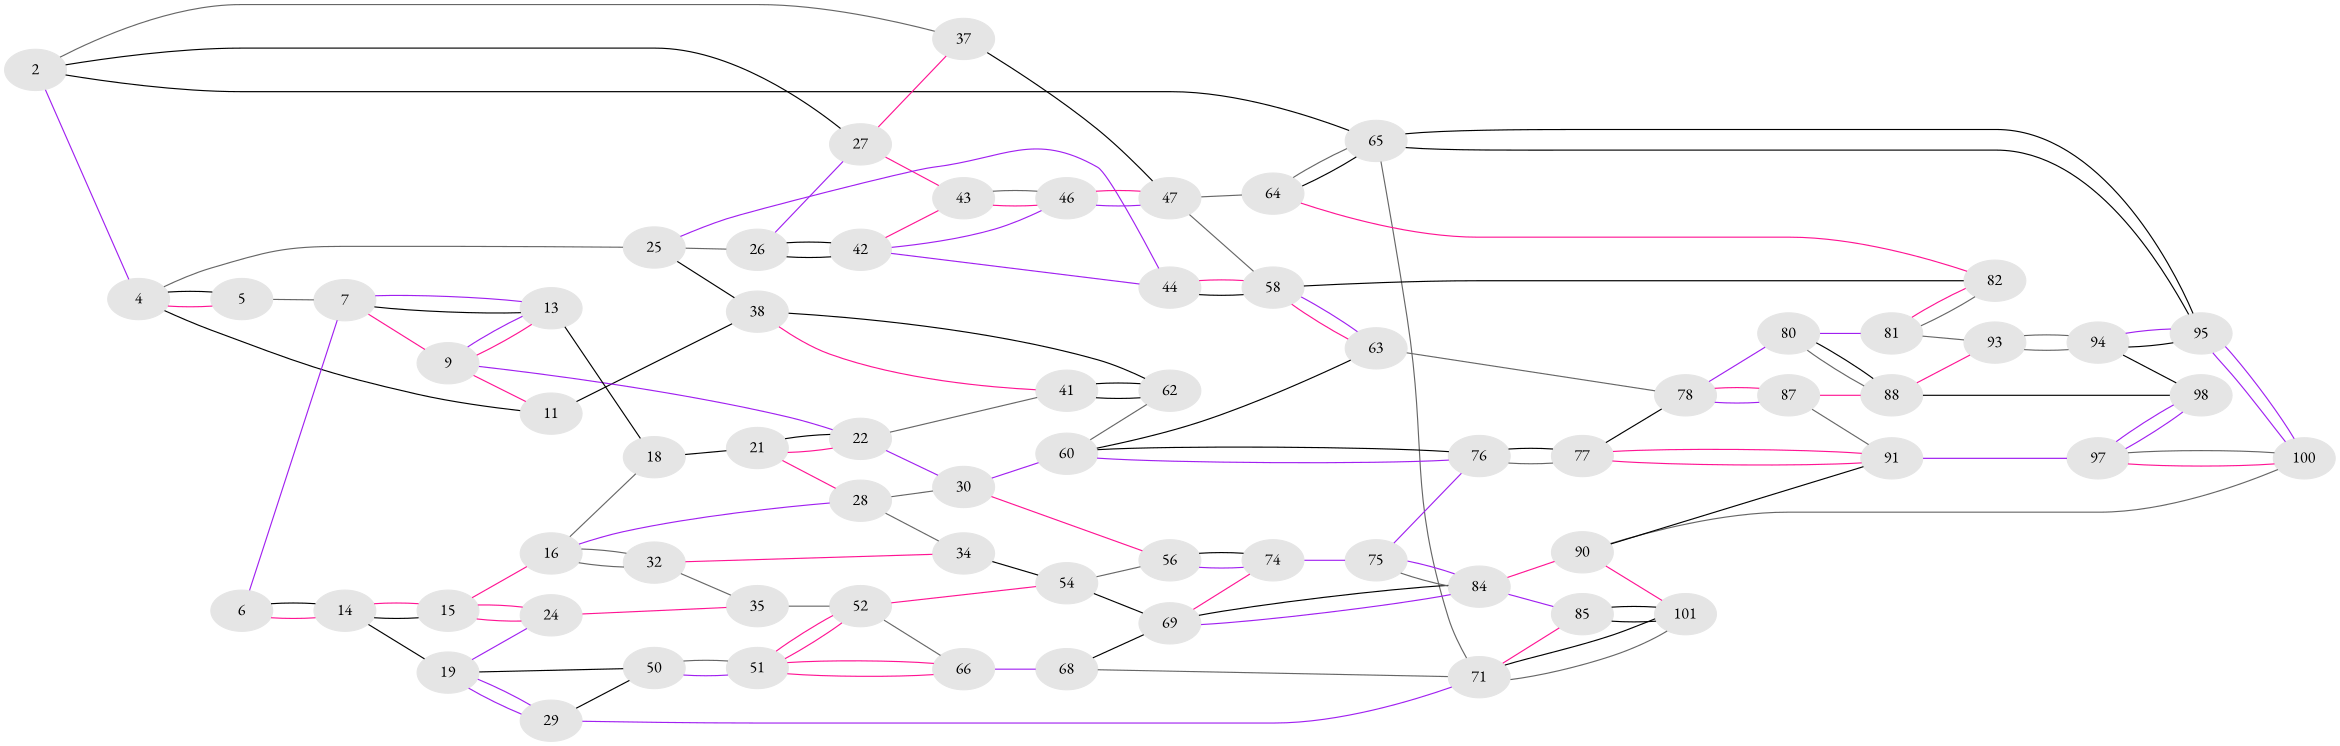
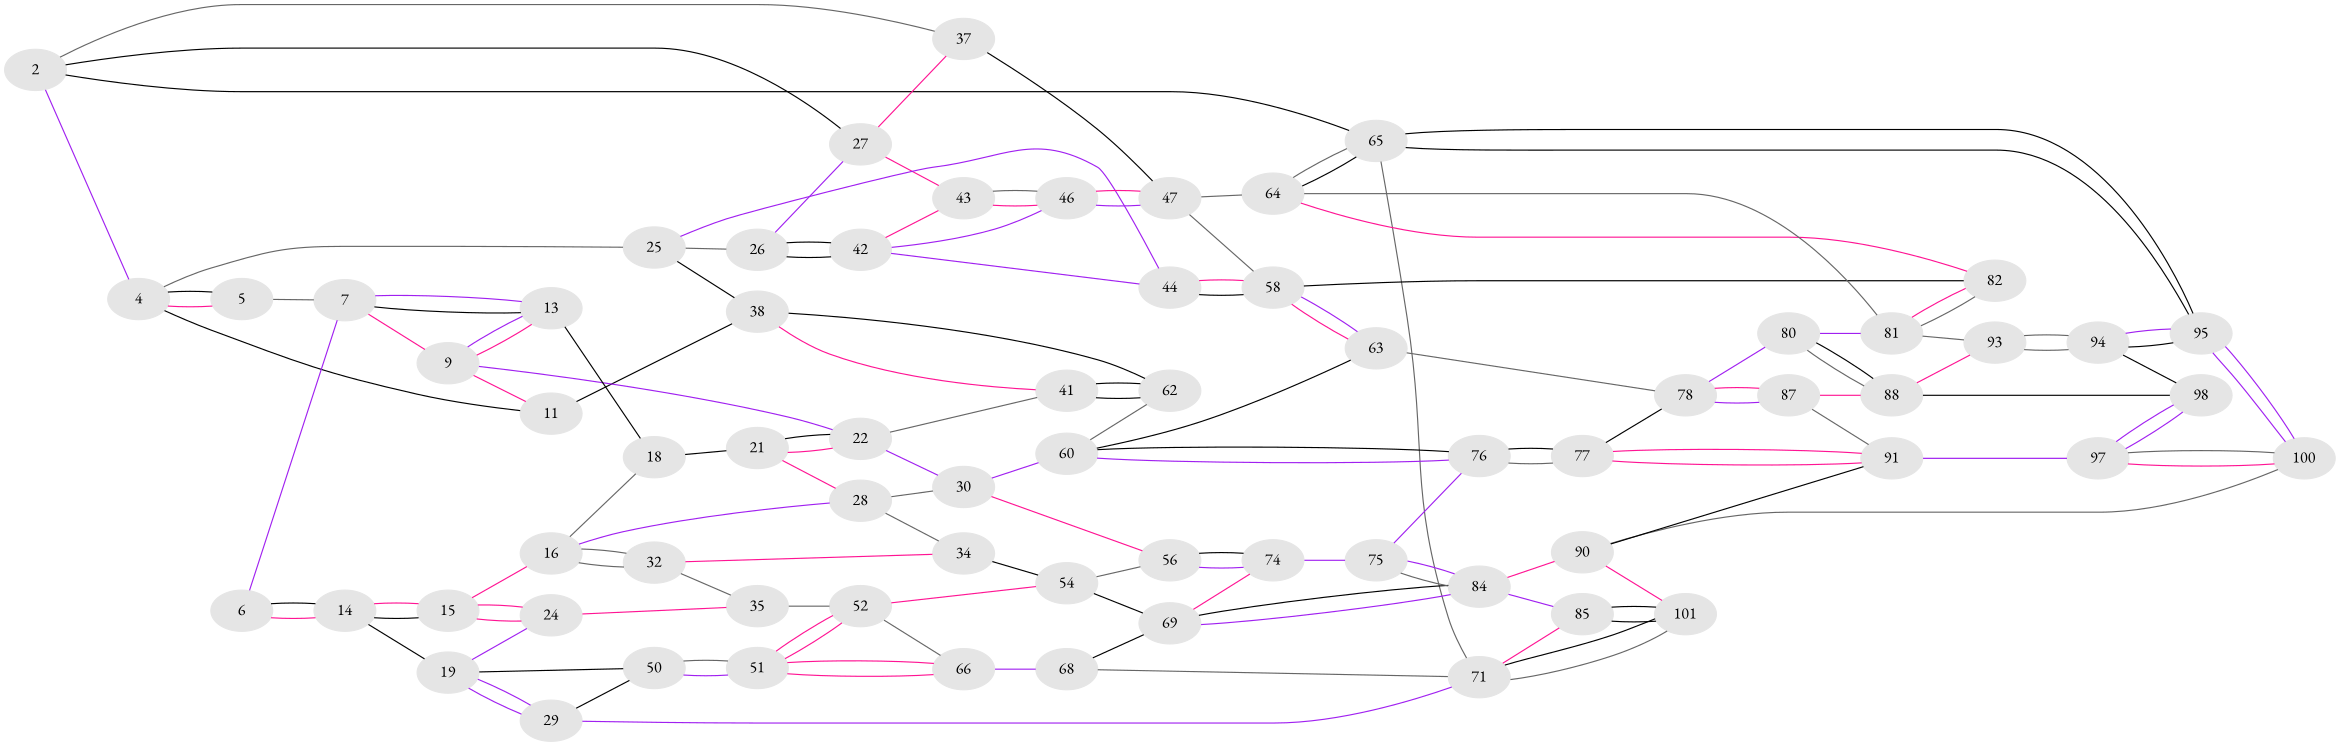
none -> (1612, 194)
